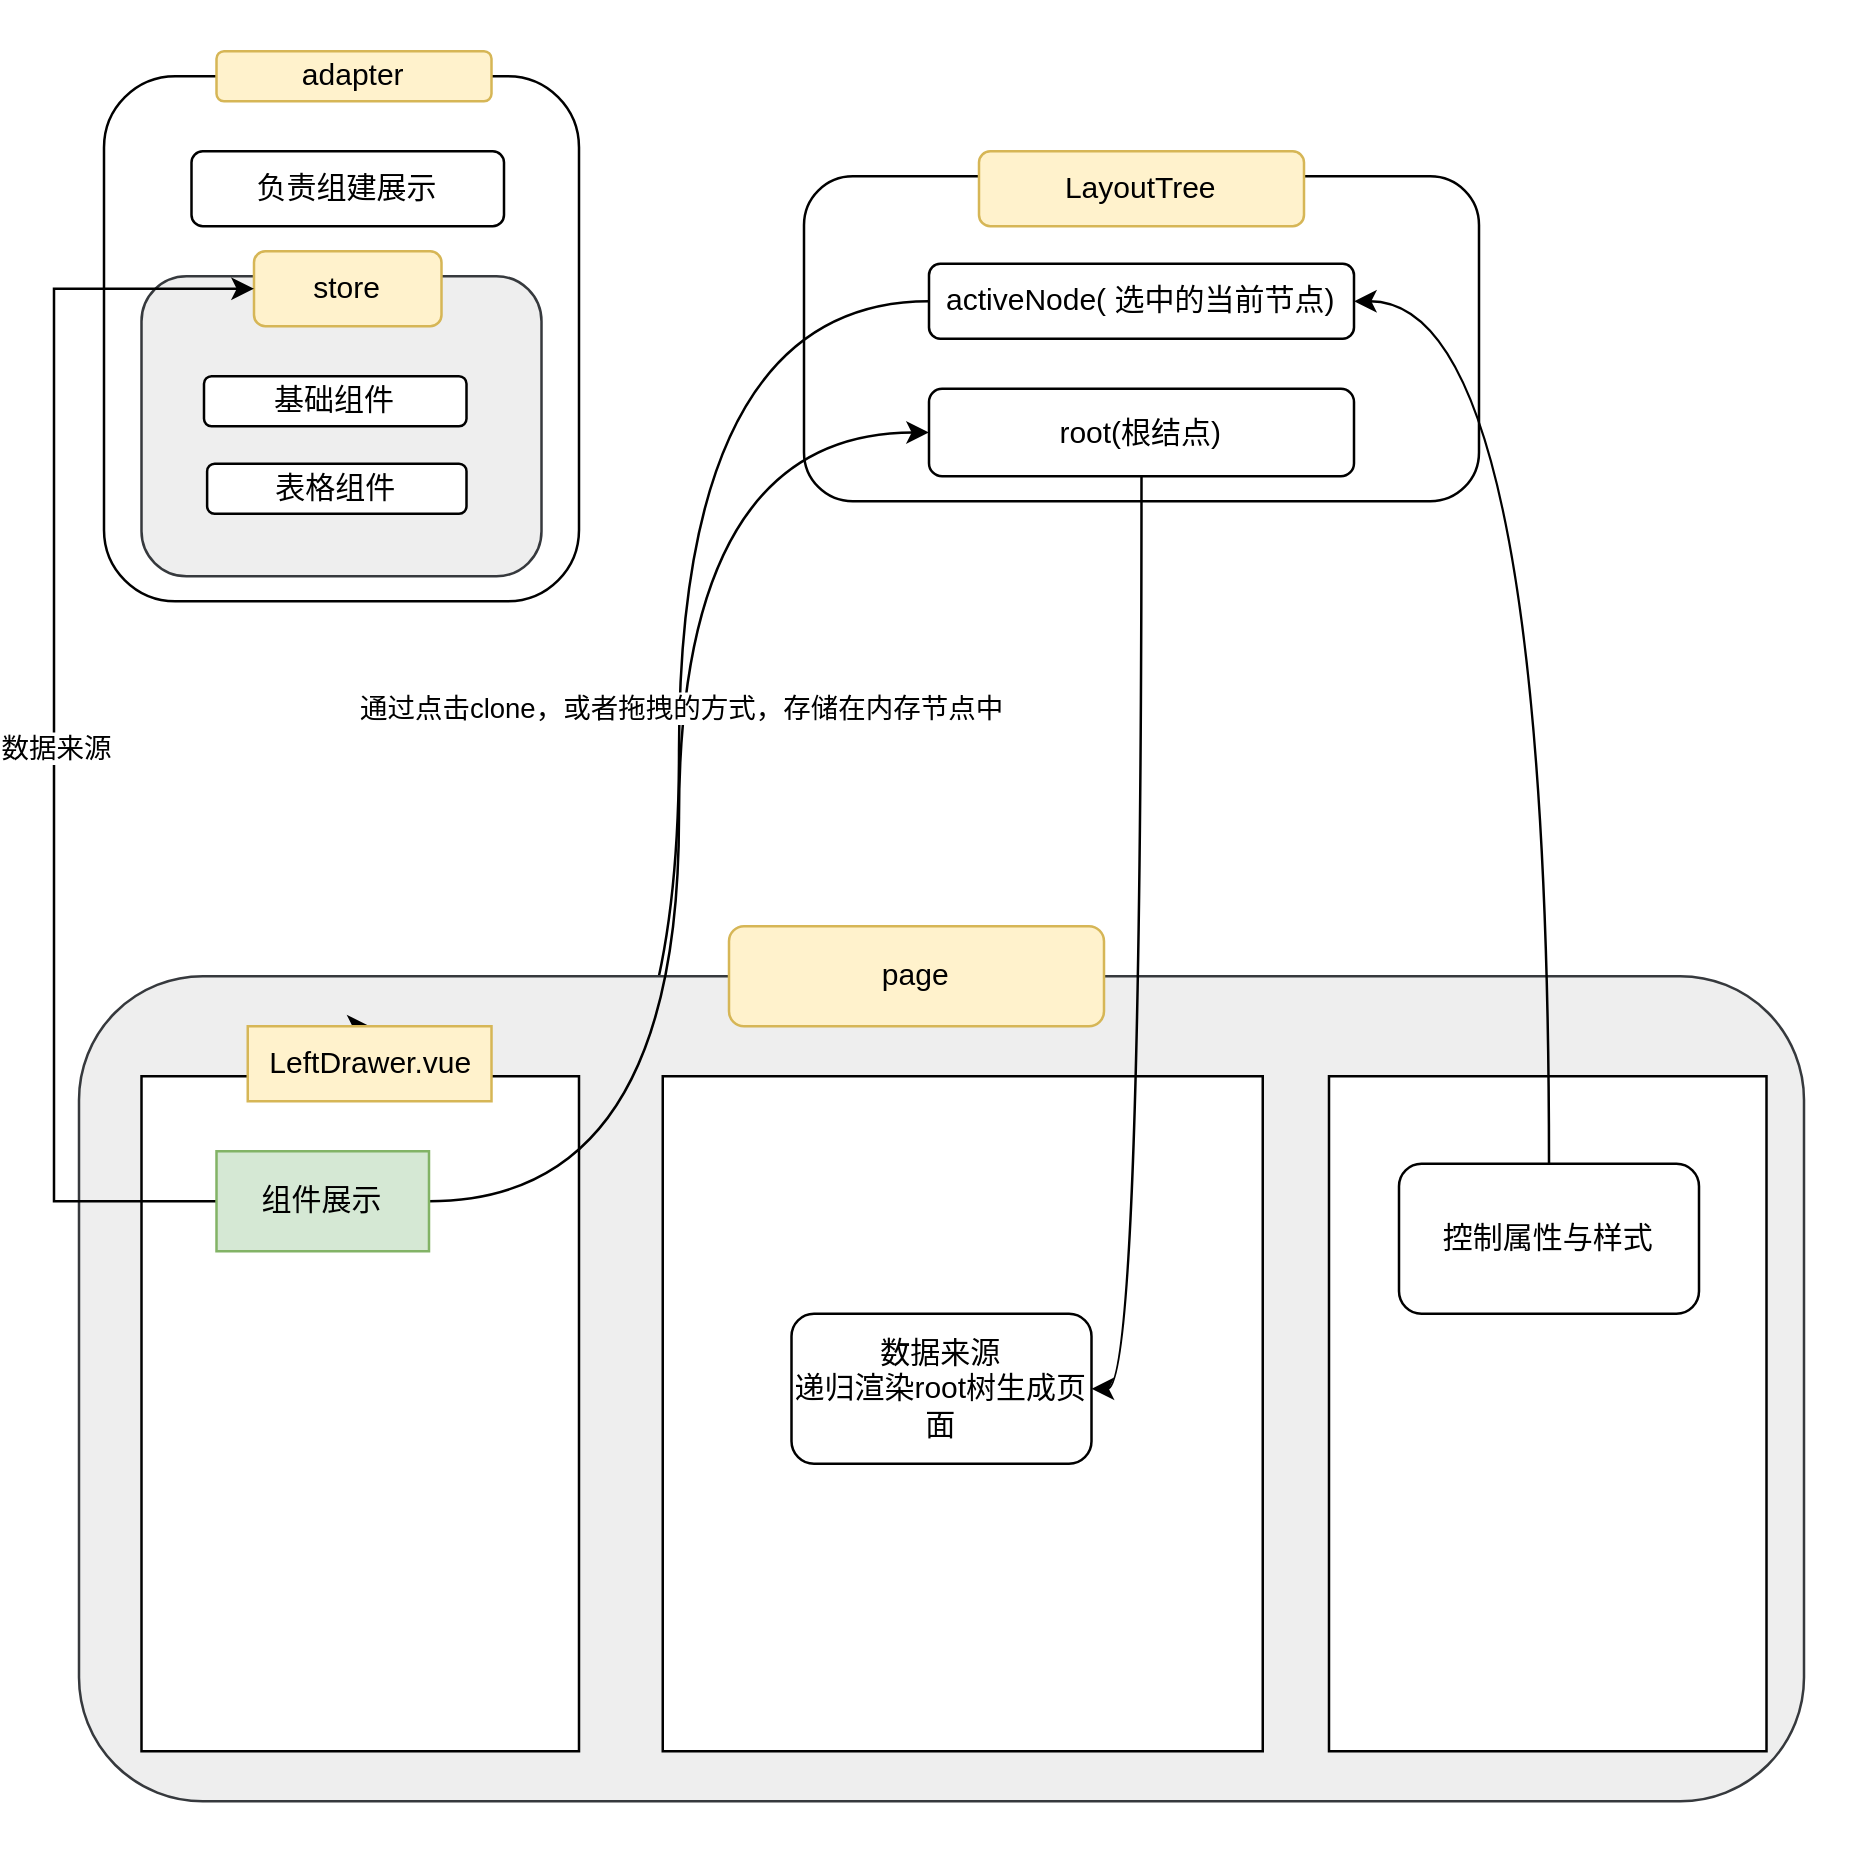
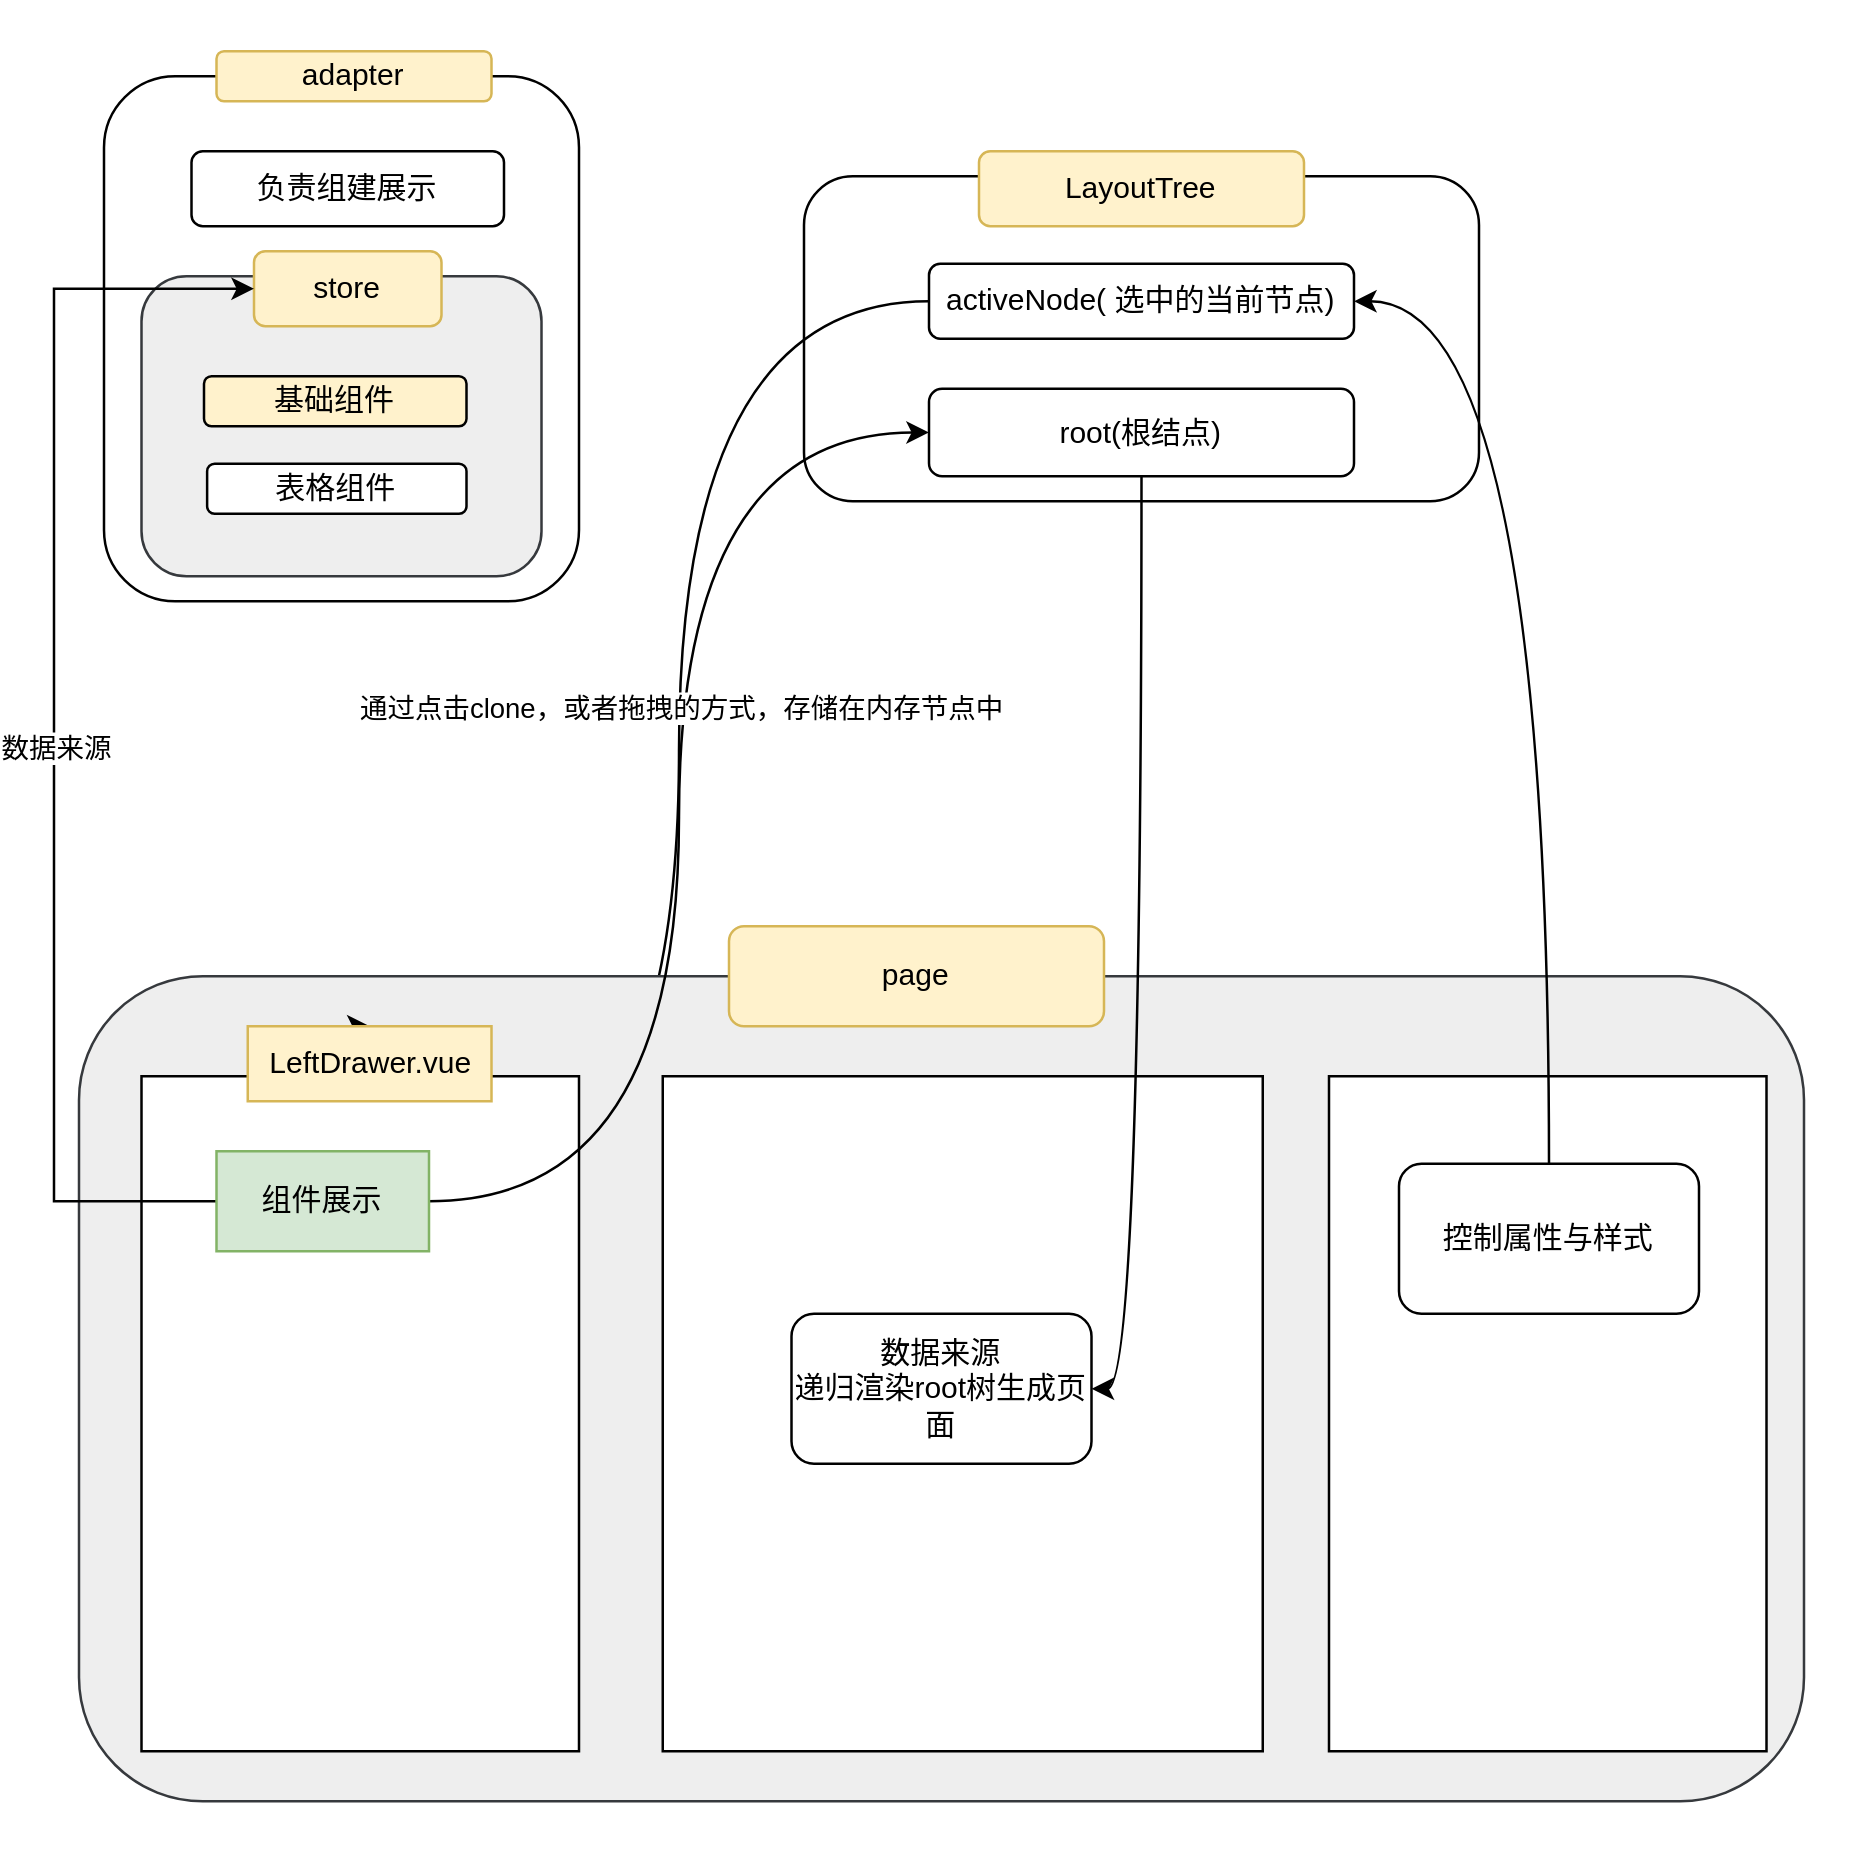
(335, 401) -> (335, 401)
